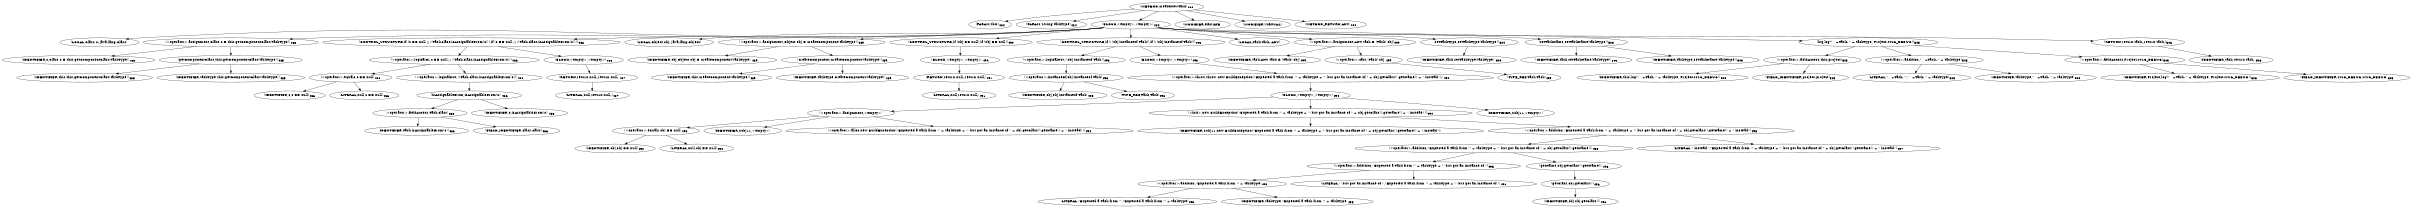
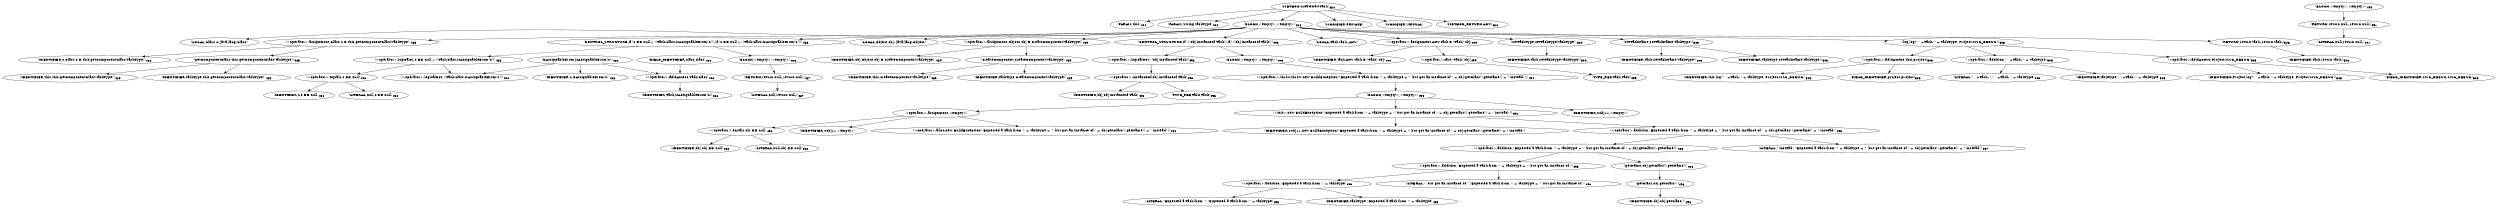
(961, 42) -> none
(469, 85) -> (520, 69)
(467, 122) -> (680, 68)
